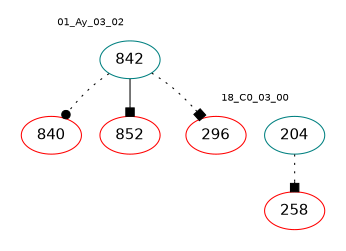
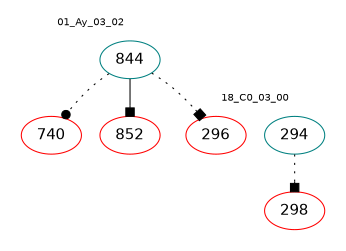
(130, 60) -> (130, 60)
(51, 135) -> (51, 135)
(295, 135) -> (295, 135)
(295, 211) -> (295, 211)
